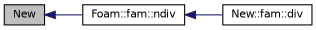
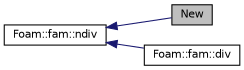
(69, 15) -> (144, 22)
(267, 15) -> (192, 55)
